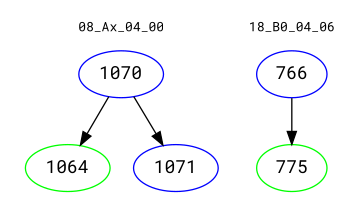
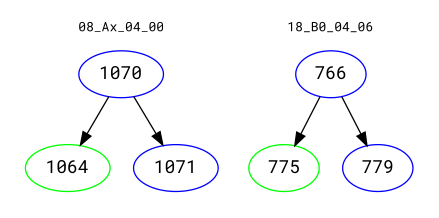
none -> (378, 168)
